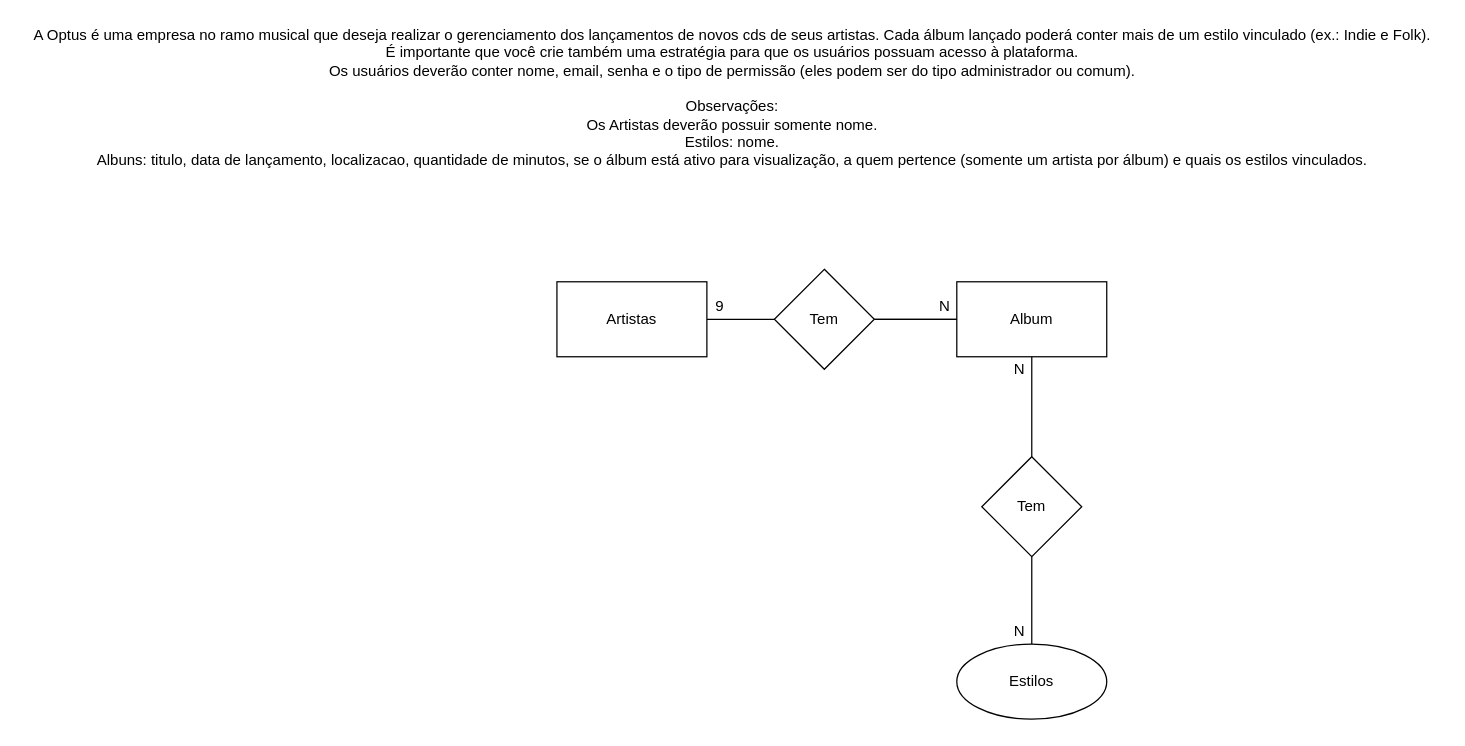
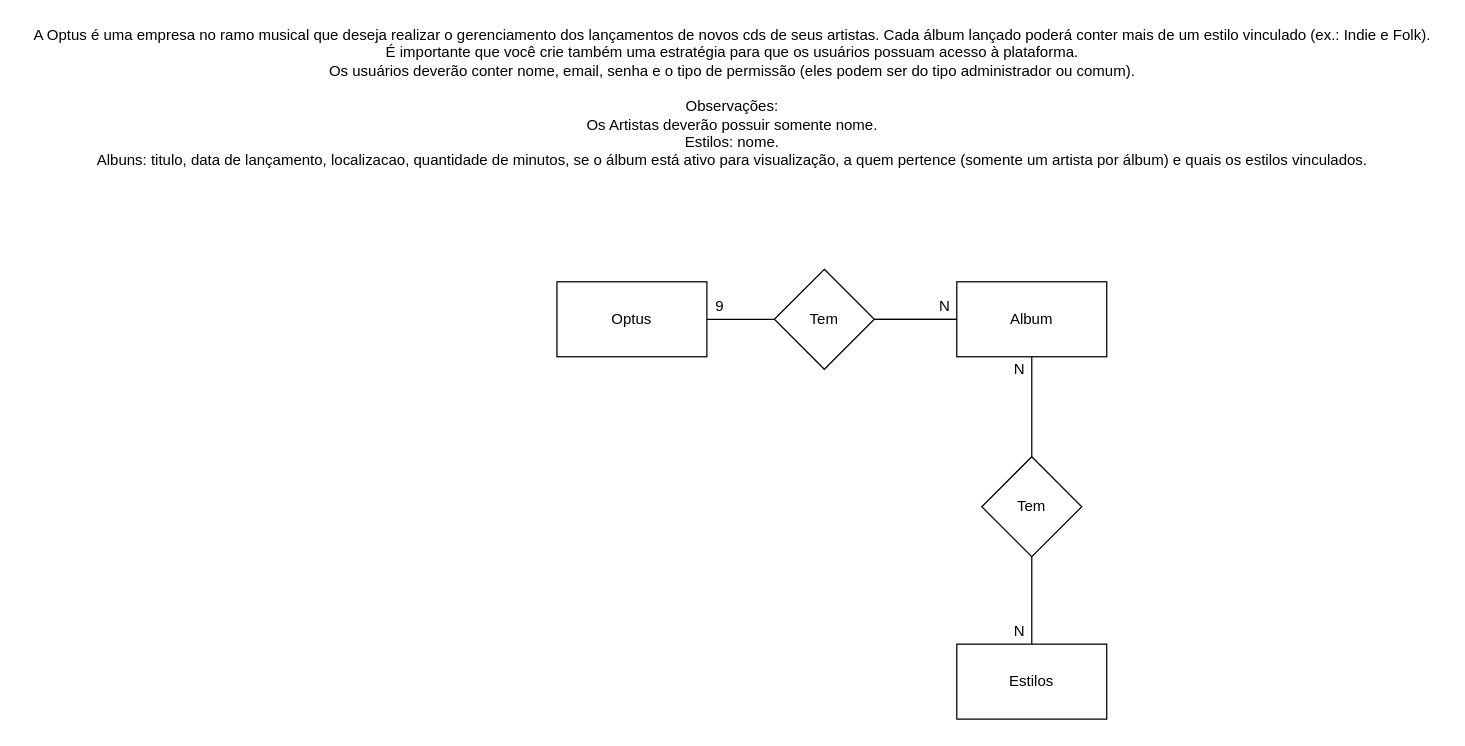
(632, 319) -> (632, 319)
(1032, 682) -> (1032, 682)
